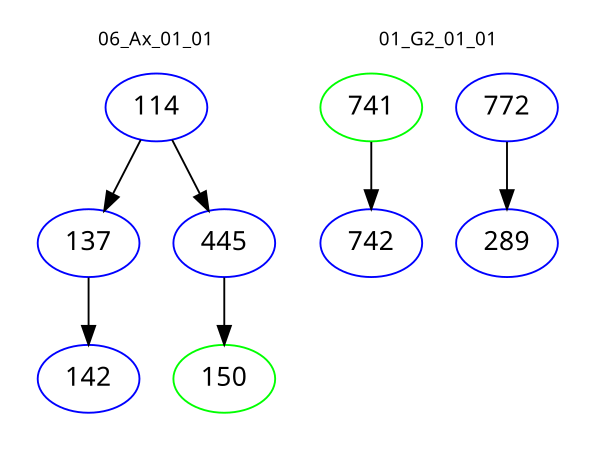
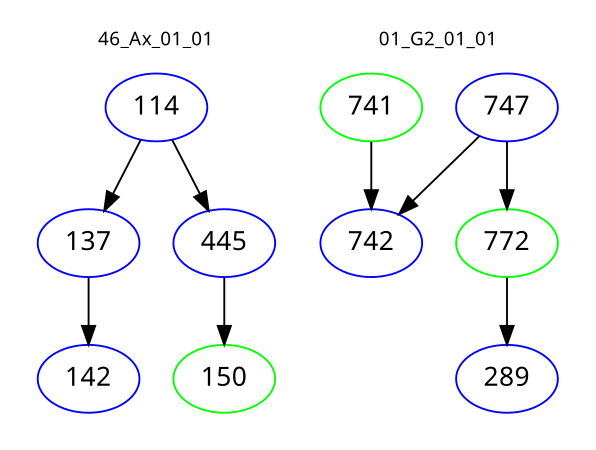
(156, 41) -> (156, 41)
none -> (507, 107)
(507, 107) -> (507, 243)
